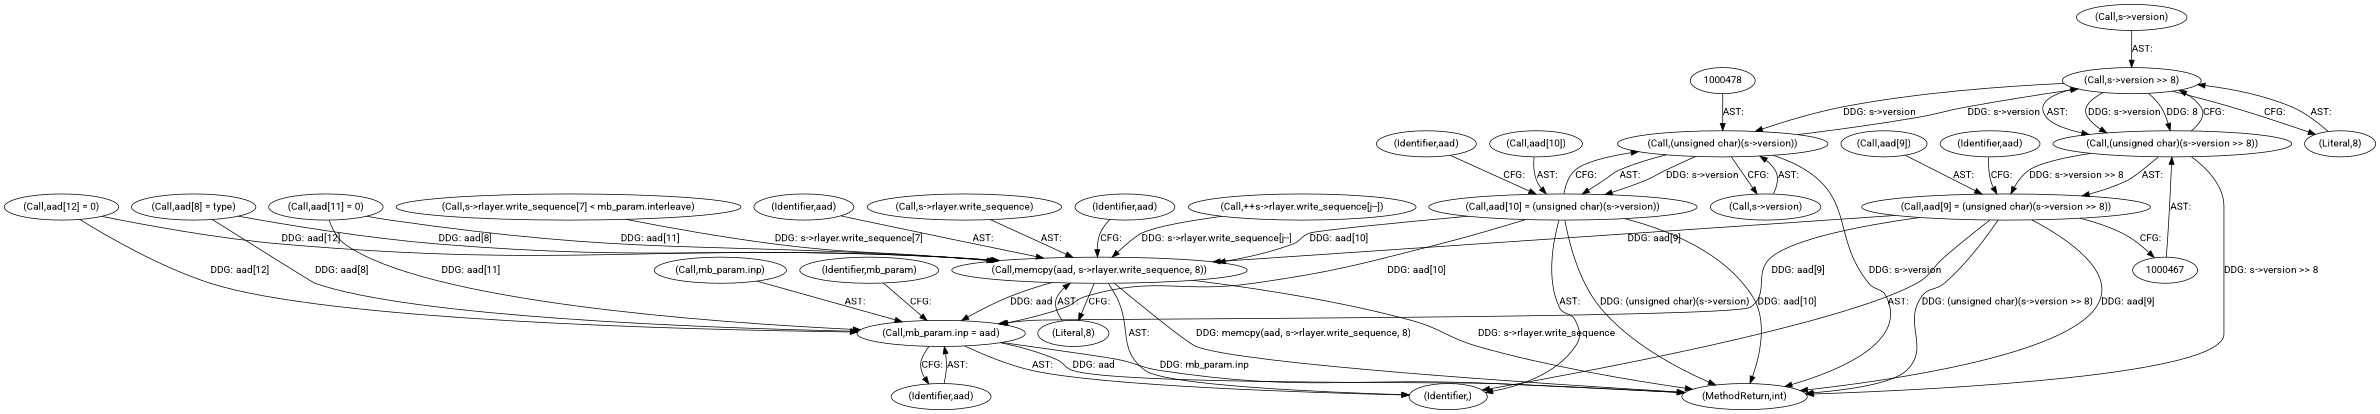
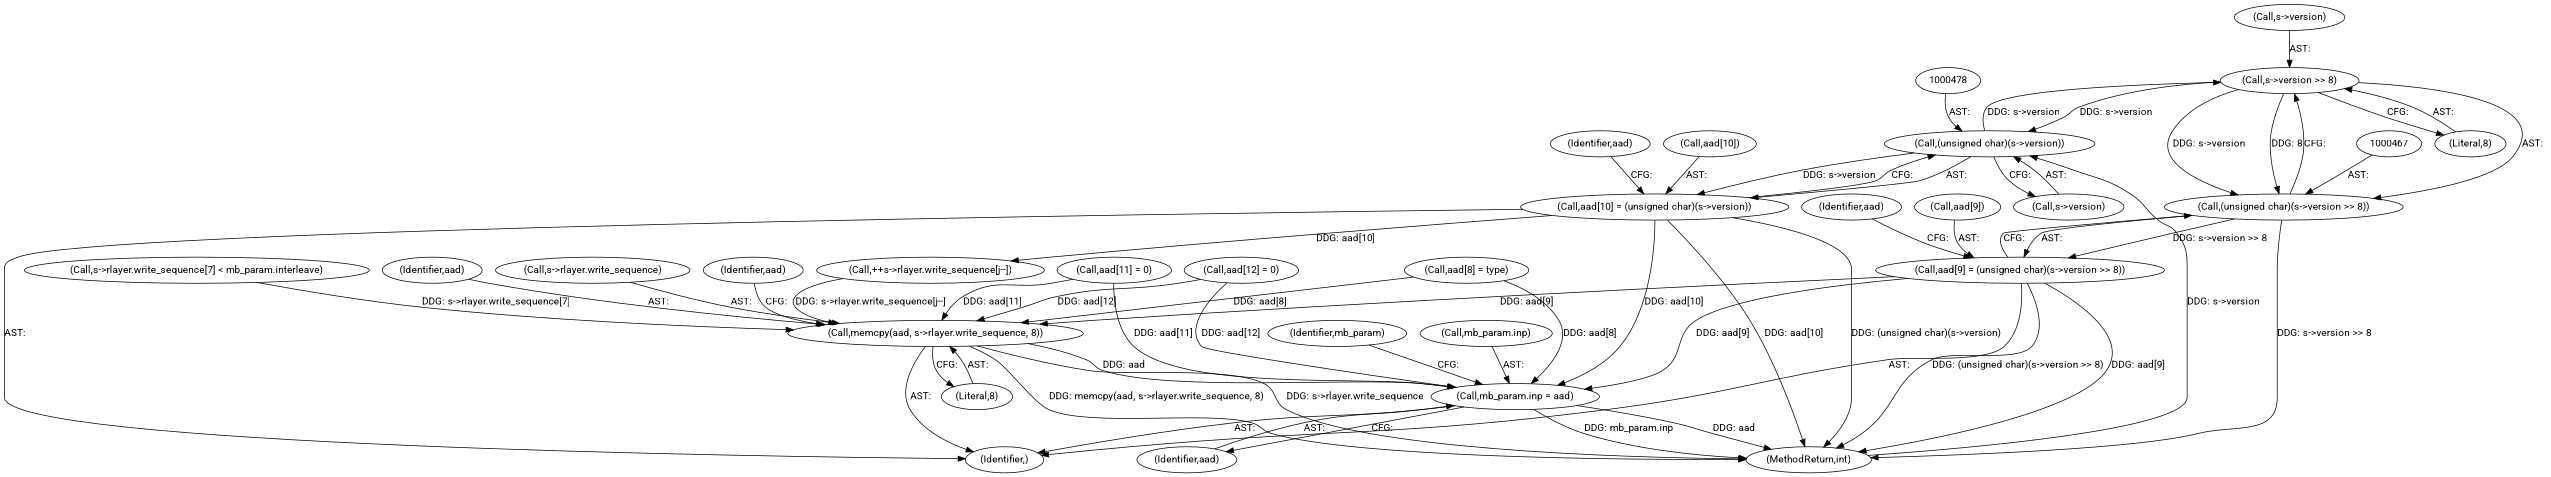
(1344, 228) -> (1285, 237)
(2117, 231) -> (2039, 229)
(1869, 283) -> (2187, 398)
